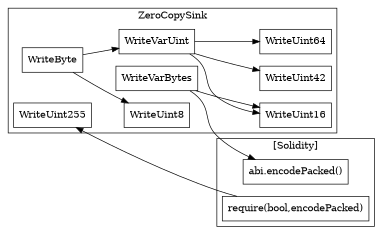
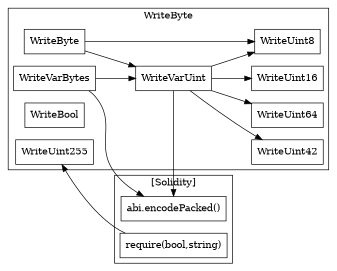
(173, 16) -> (168, 16)
none -> (230, 60)
(231, 101) -> (112, 78)
none -> (55, 115)
none -> (174, 140)
(296, 209) -> (174, 246)
